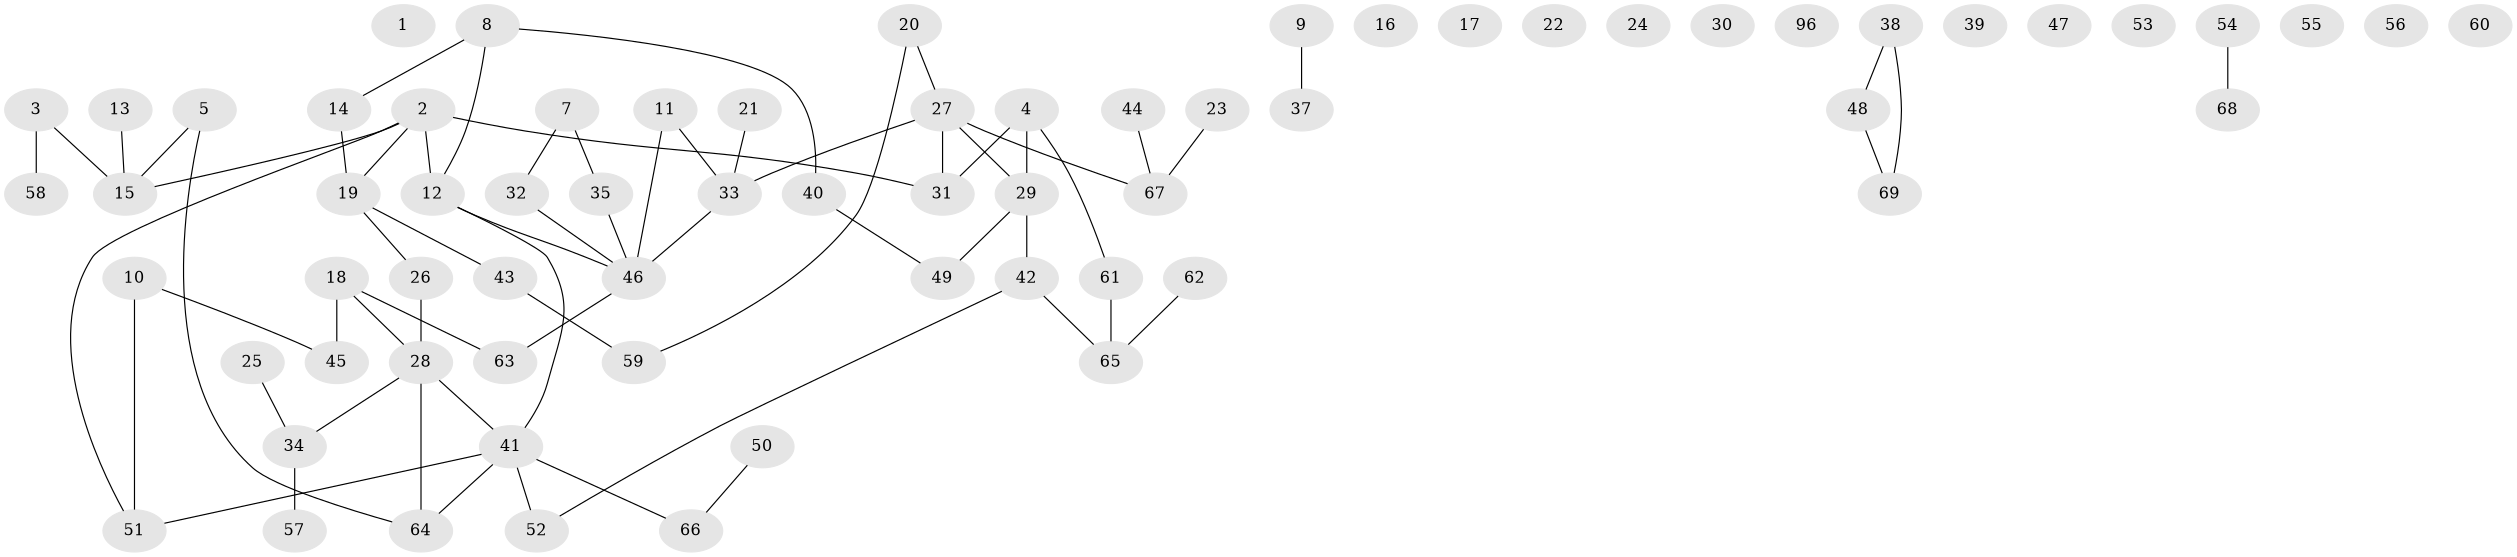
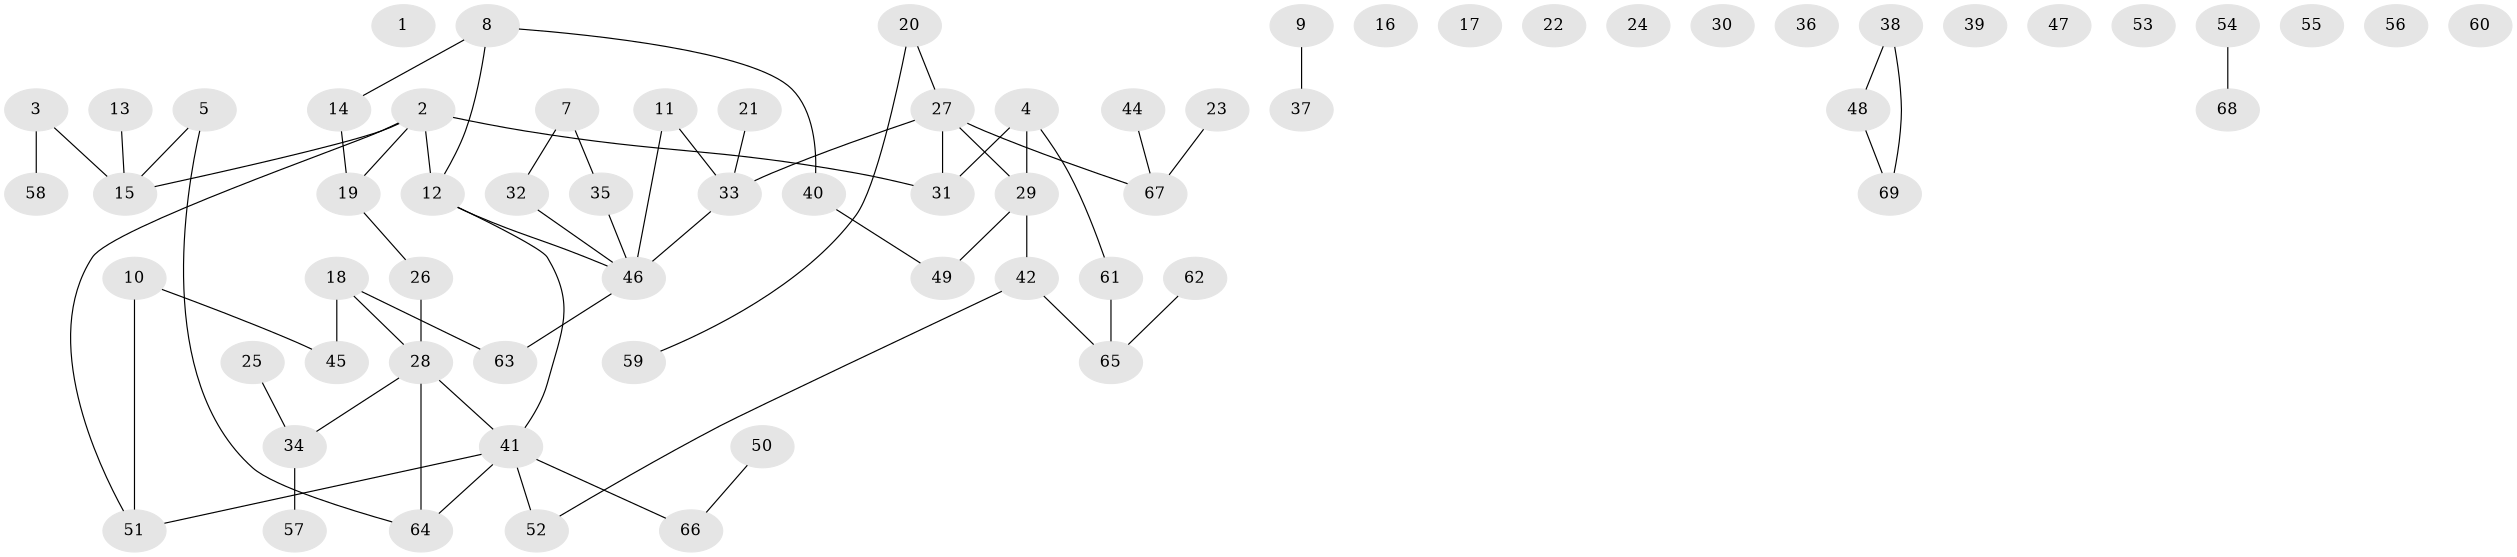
(1807, 26) -> (1807, 26)
(505, 278) -> none
